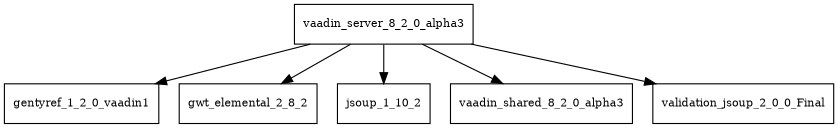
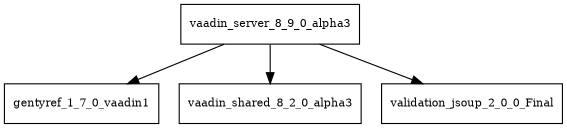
(384, 24) -> (270, 24)
(82, 104) -> (82, 104)
(248, 104) -> none
(384, 104) -> none
